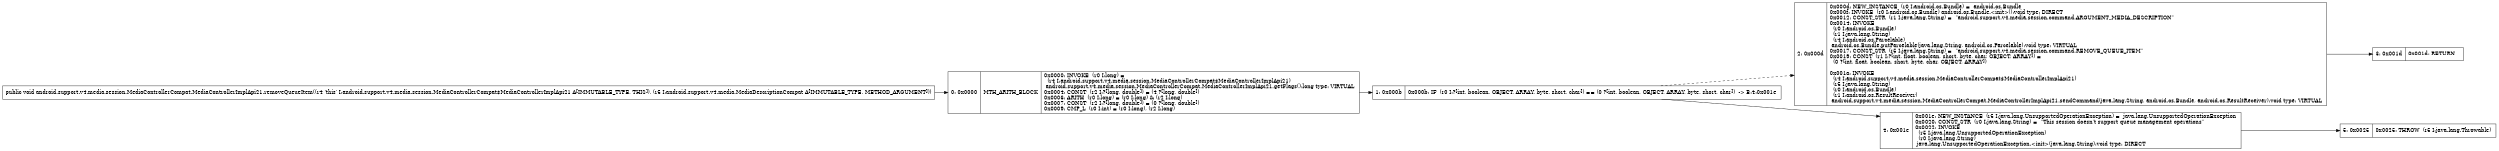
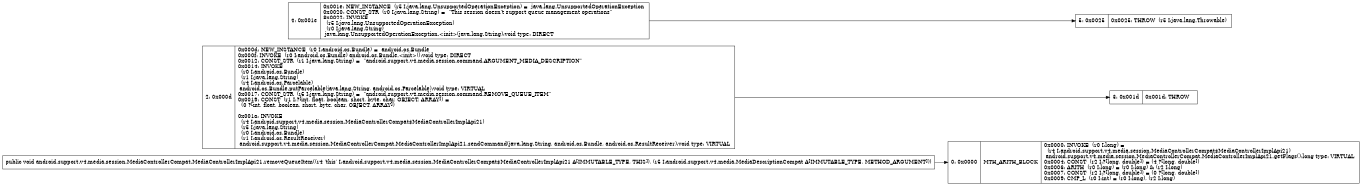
(2434, 54) -> (1170, 97)
(1577, 93) -> none
(1939, 128) -> (347, 18)
